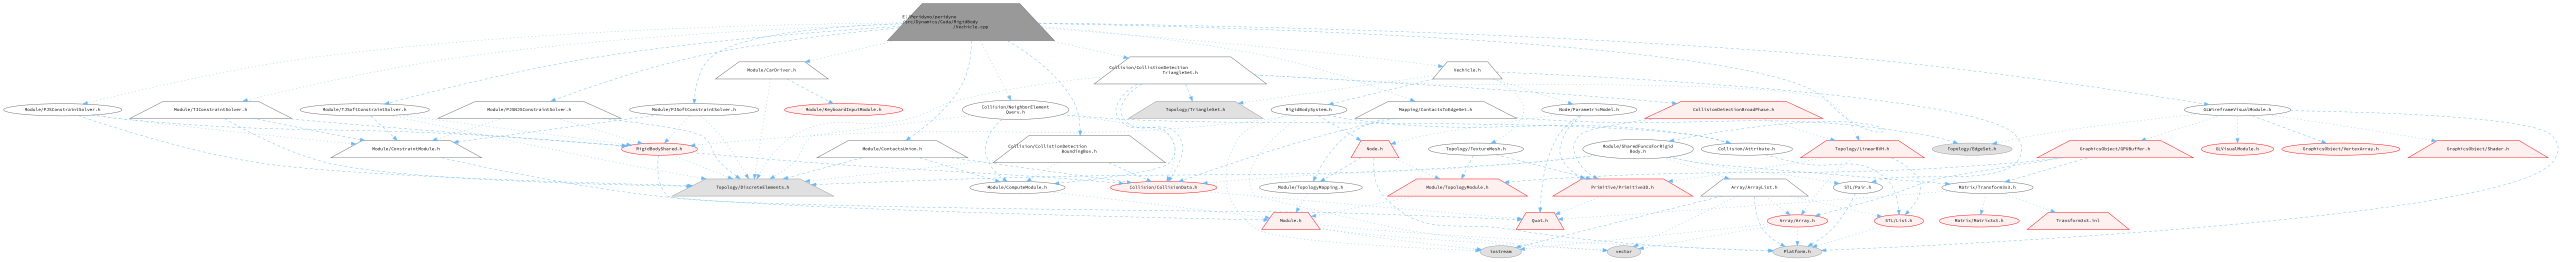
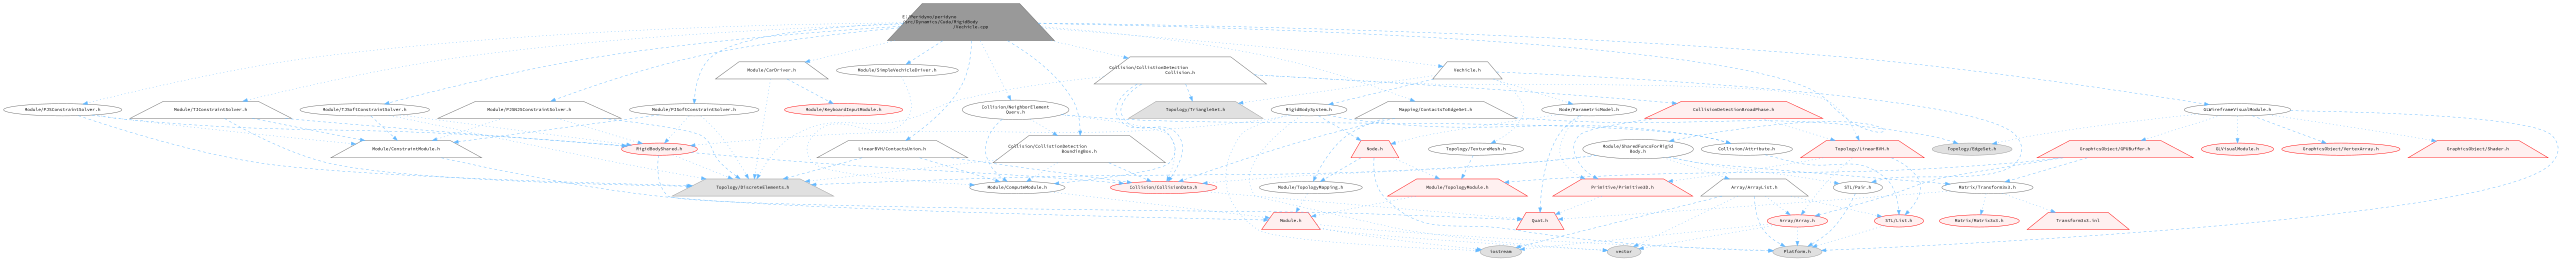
none -> (897, 70)
(1180, 70) -> (1180, 70)
(864, 129) -> (1042, 126)
(1560, 147) -> (1560, 147)
(892, 149) -> (892, 149)
(1541, 166) -> none
